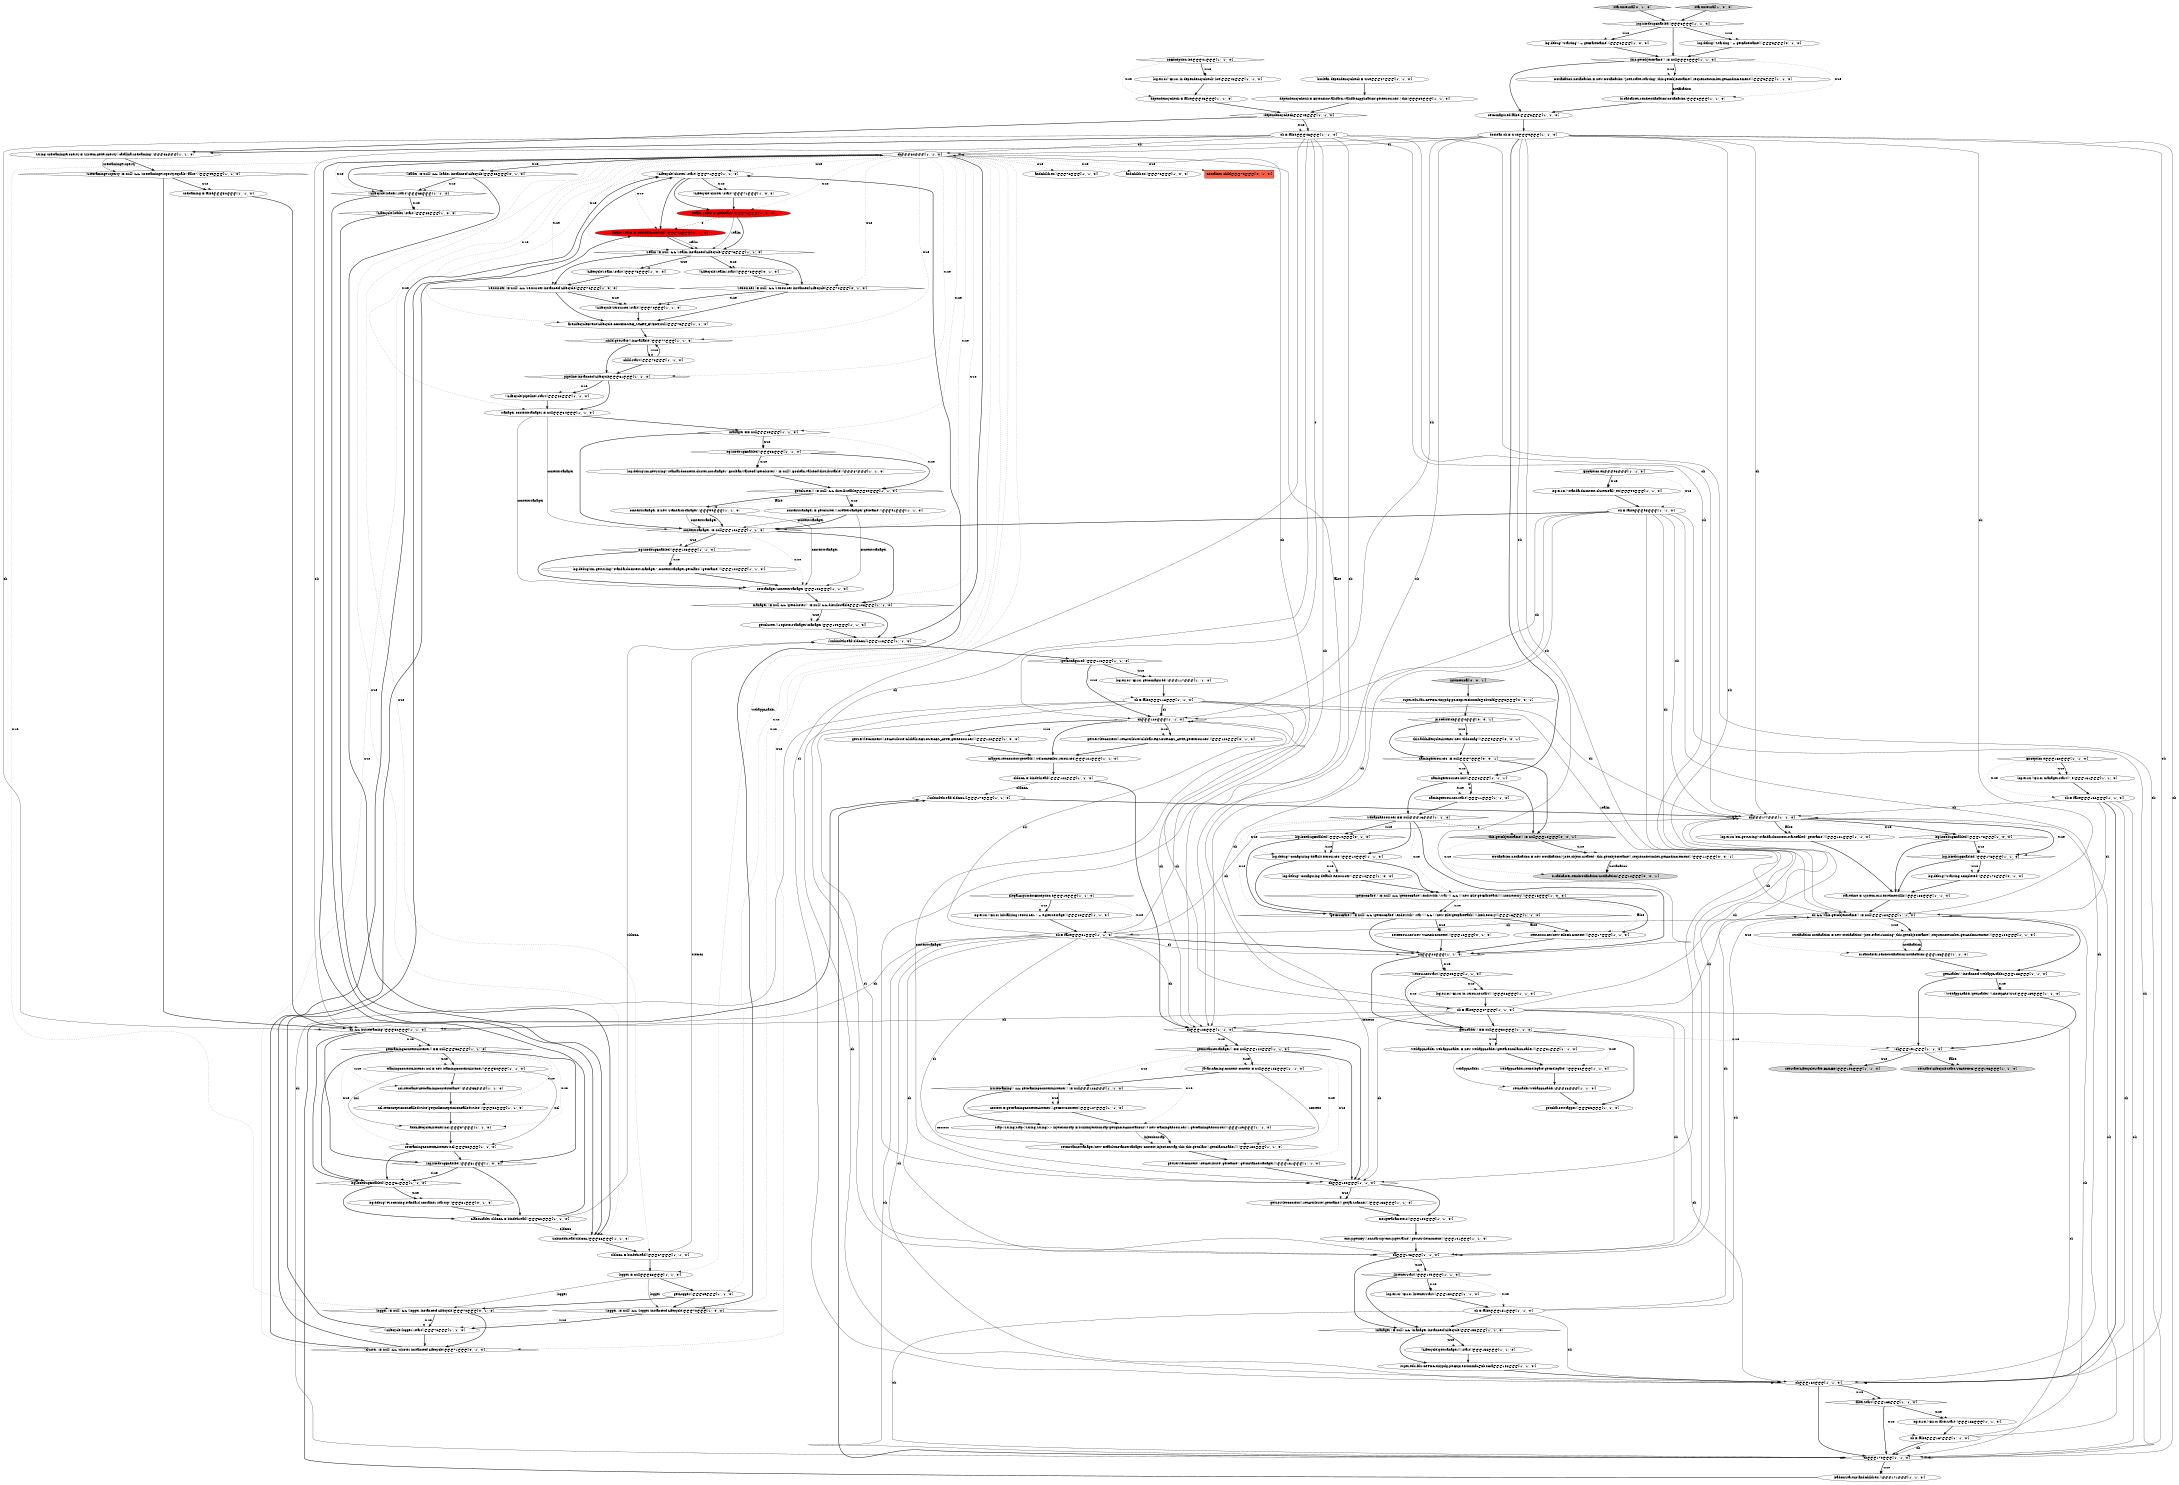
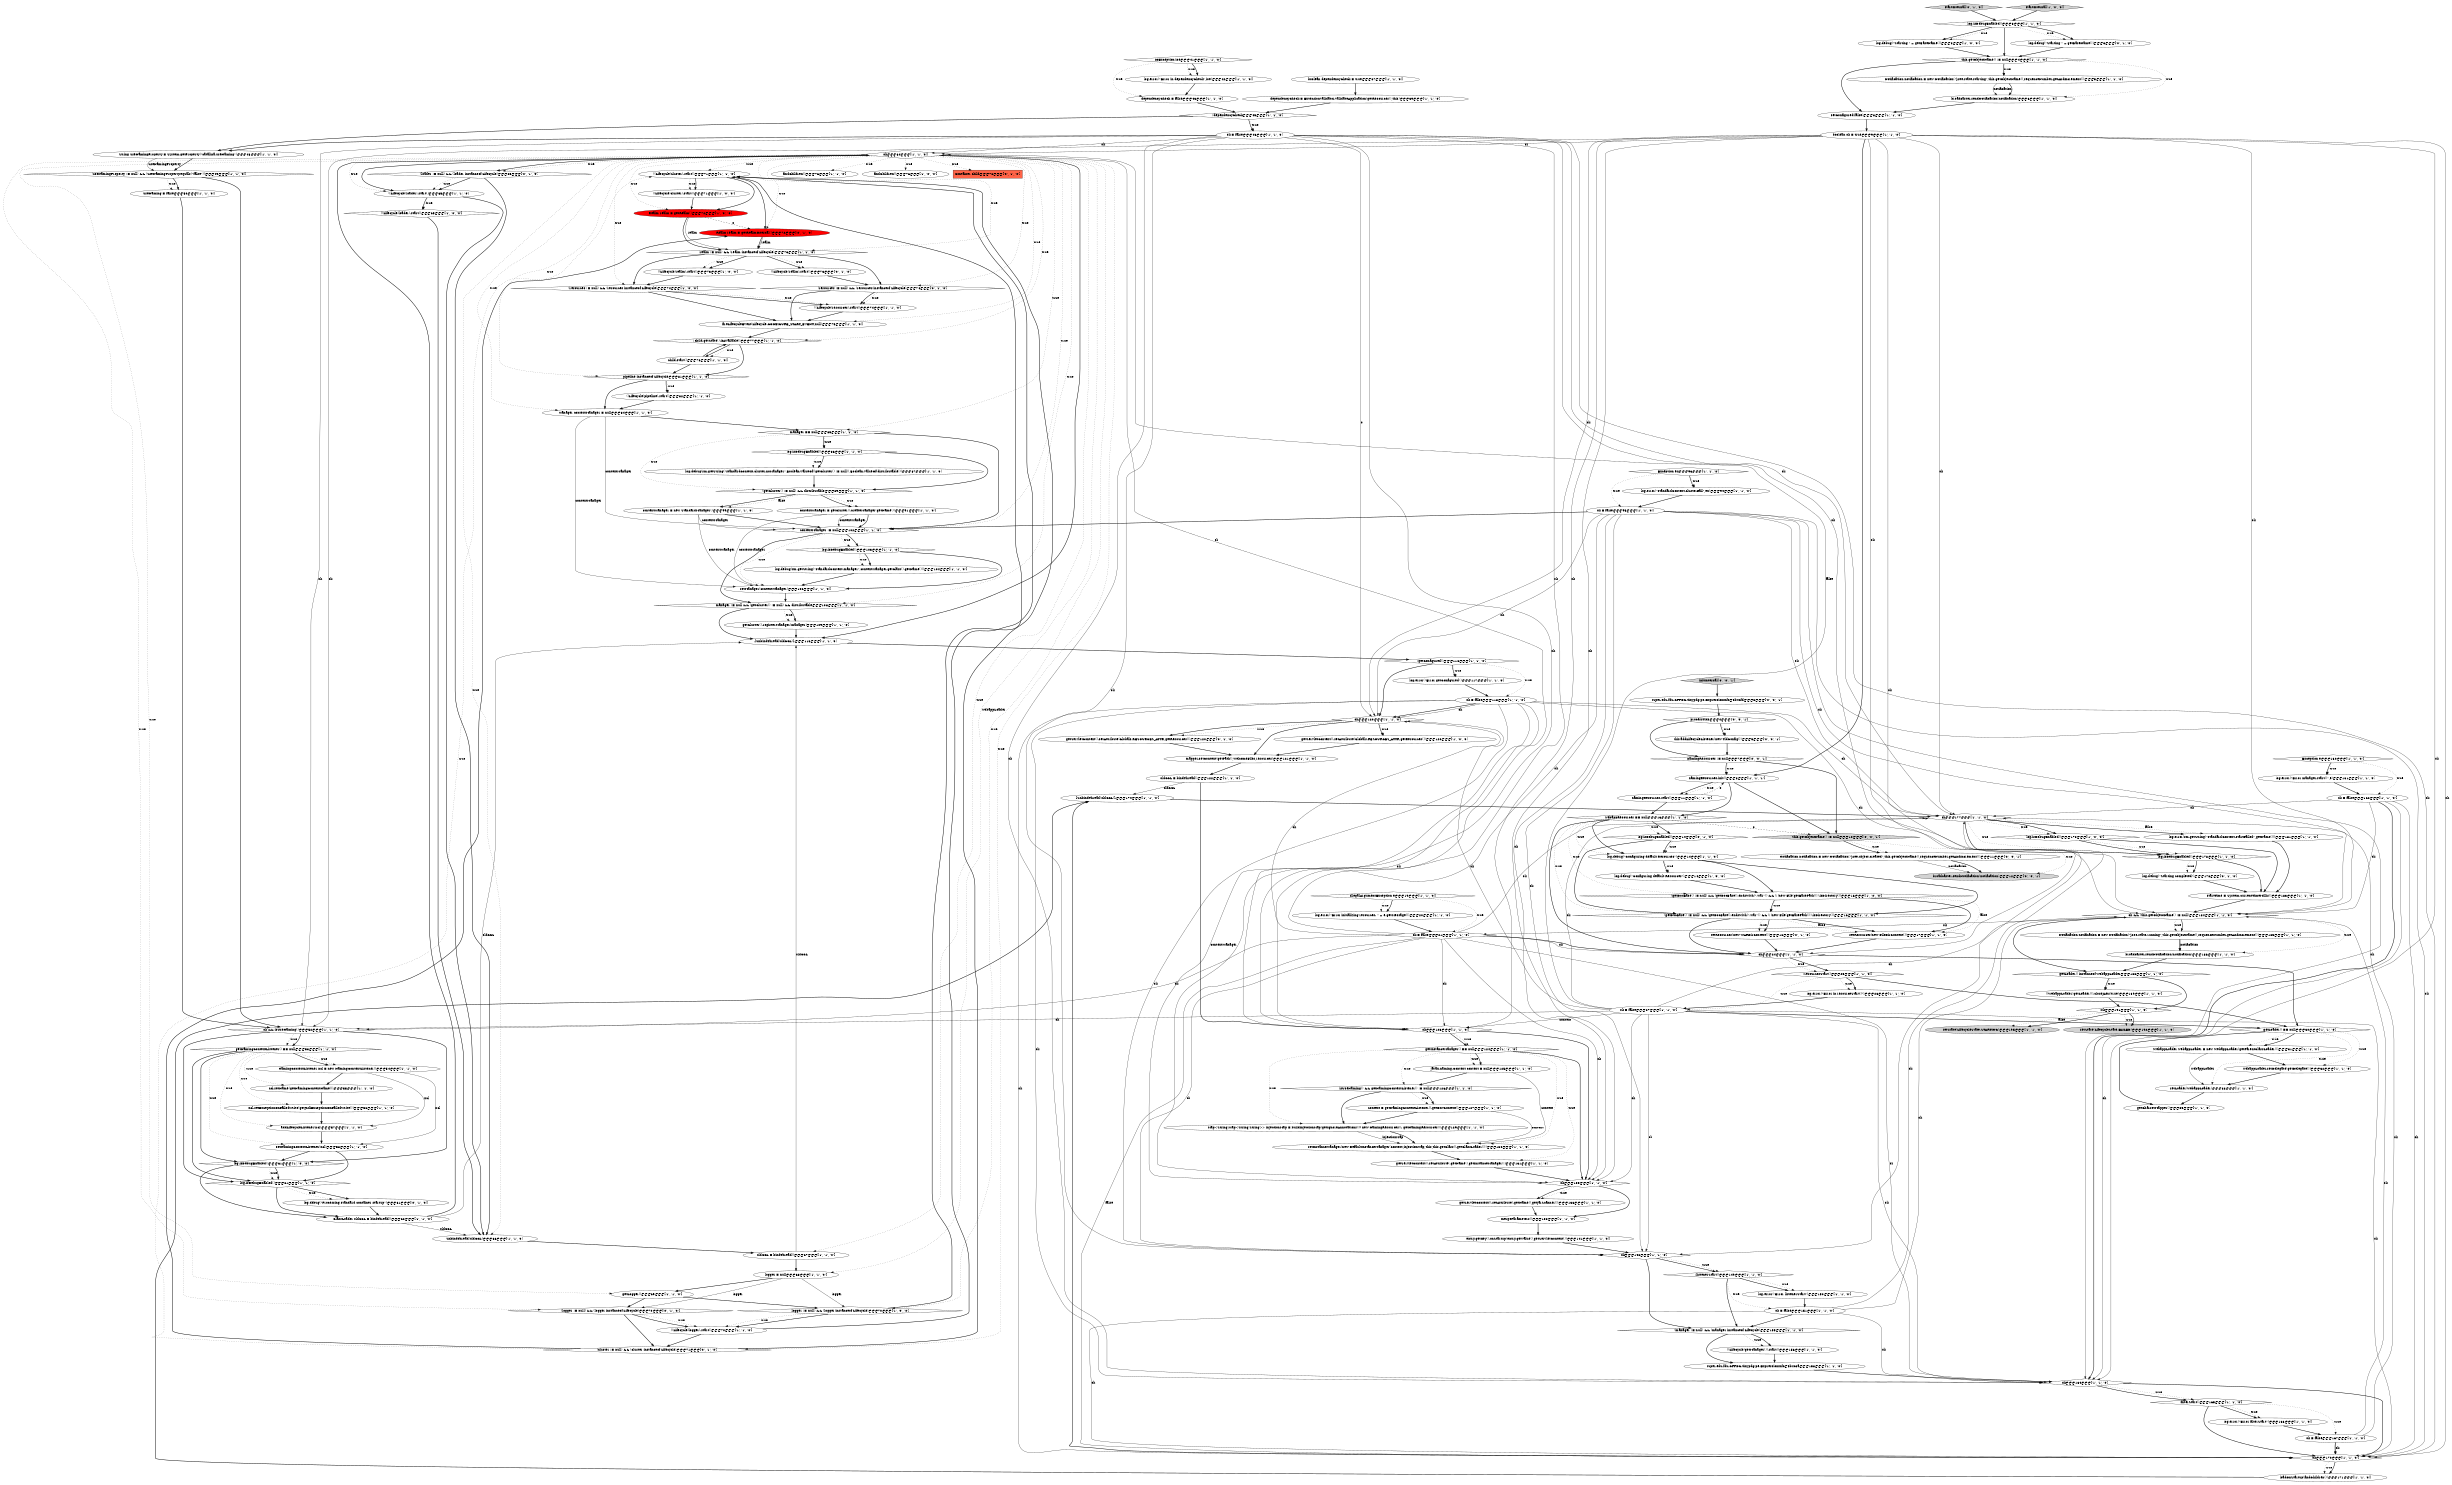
(409, 194) -> (429, 194)
(1605, 808) -> (1861, 808)
(1995, 974) -> (2111, 974)
(1719, 1040) -> (2297, 1059)
(885, 1203) -> (1109, 1203)
